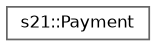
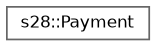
(78, 23) -> (78, 23)
